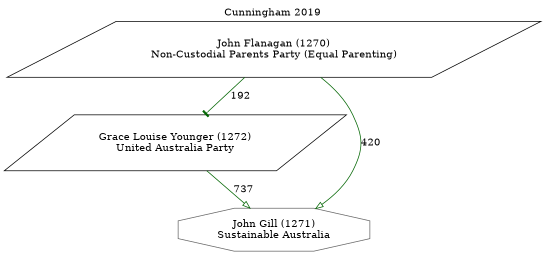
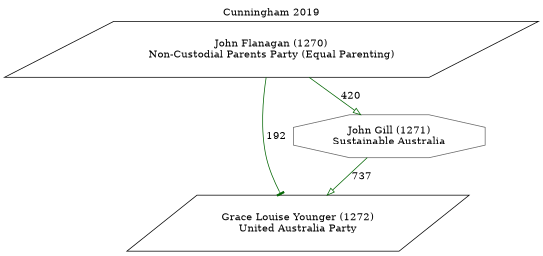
(226, 187) -> (350, 174)
